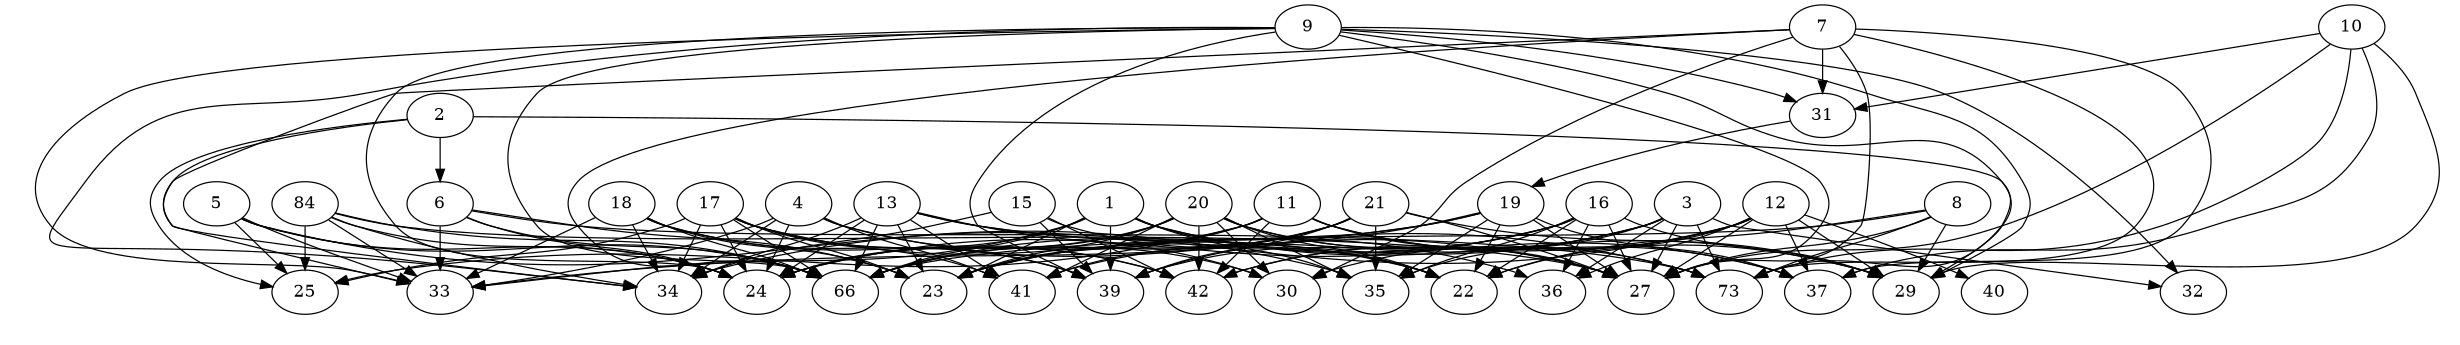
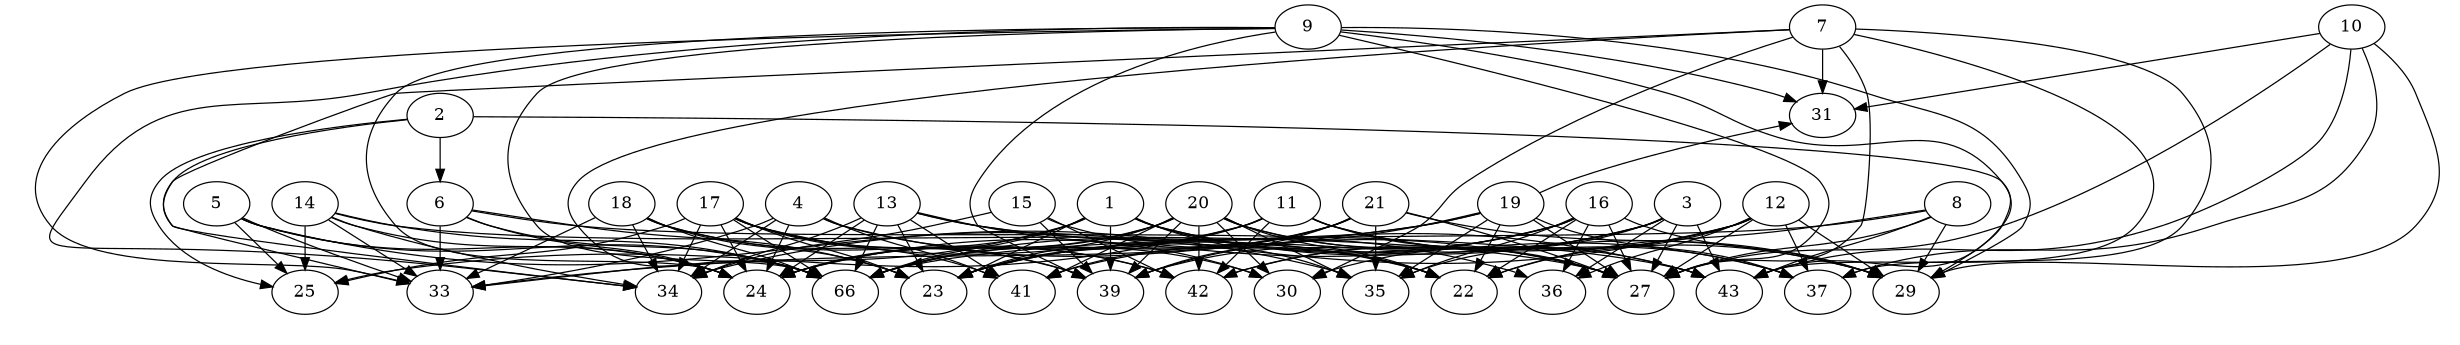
(1653, 150) -> (1658, 154)
(305, 204) -> (305, 204)
none -> (1159, 244)
(1729, 292) -> (1729, 292)
(1995, 292) -> none
(2193, 292) -> none
